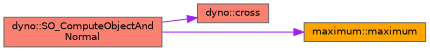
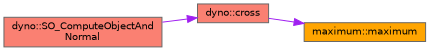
(228, 32) -> (281, 20)
